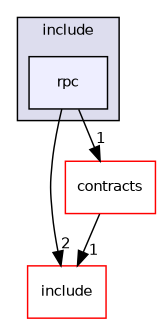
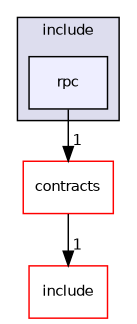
(51, 180) -> none
